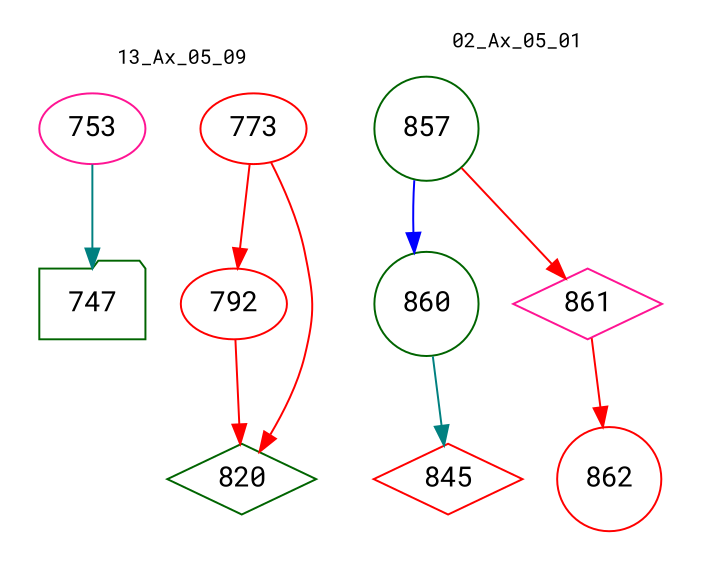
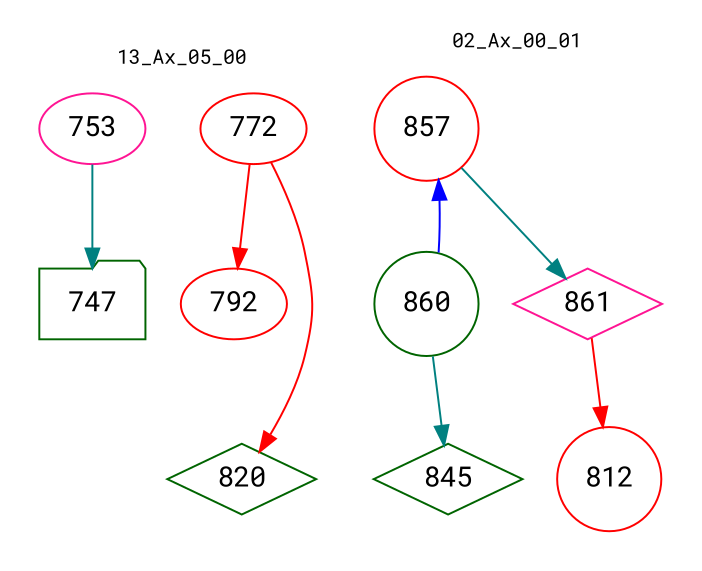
(518, 42) -> (518, 42)
(183, 59) -> (183, 59)
(254, 129) -> (254, 129)
(426, 129) -> (426, 129)
(413, 206) -> (440, 226)
(507, 216) -> (507, 216)
(237, 382) -> none
(448, 479) -> (448, 479)
(609, 479) -> (609, 479)
